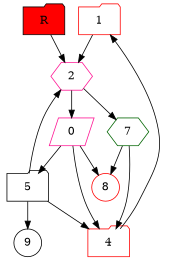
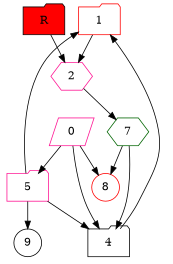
(72, 100) -> none
(38, 133) -> (30, 97)
(28, 187) -> (28, 187)
(109, 243) -> (109, 243)
